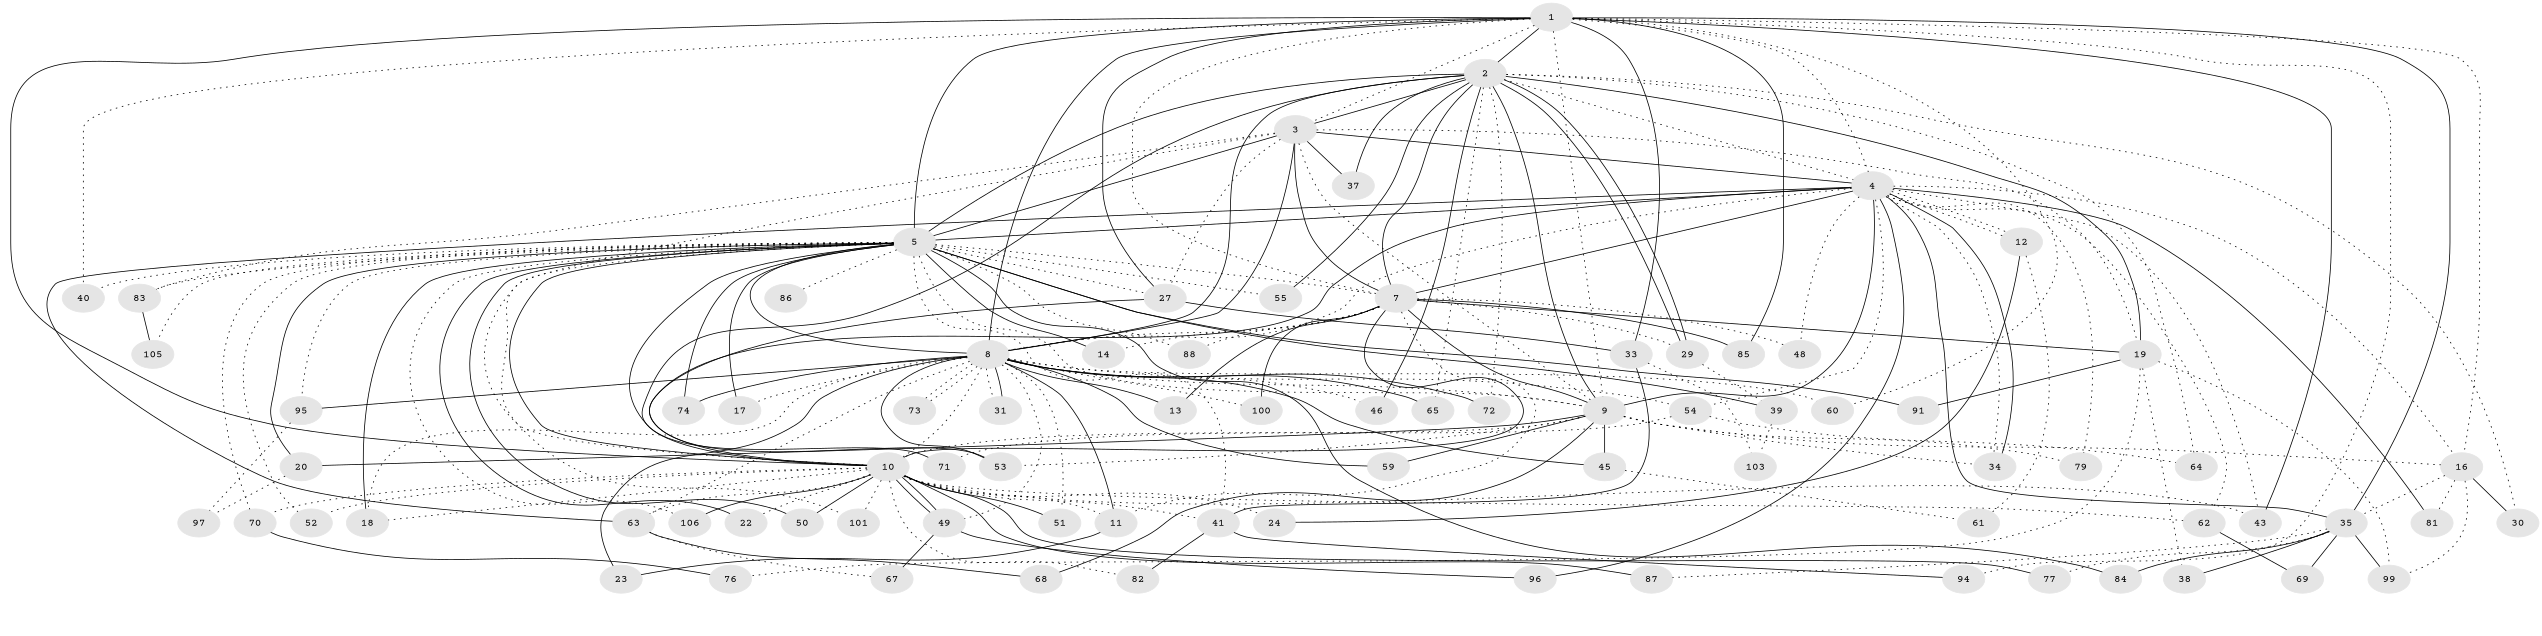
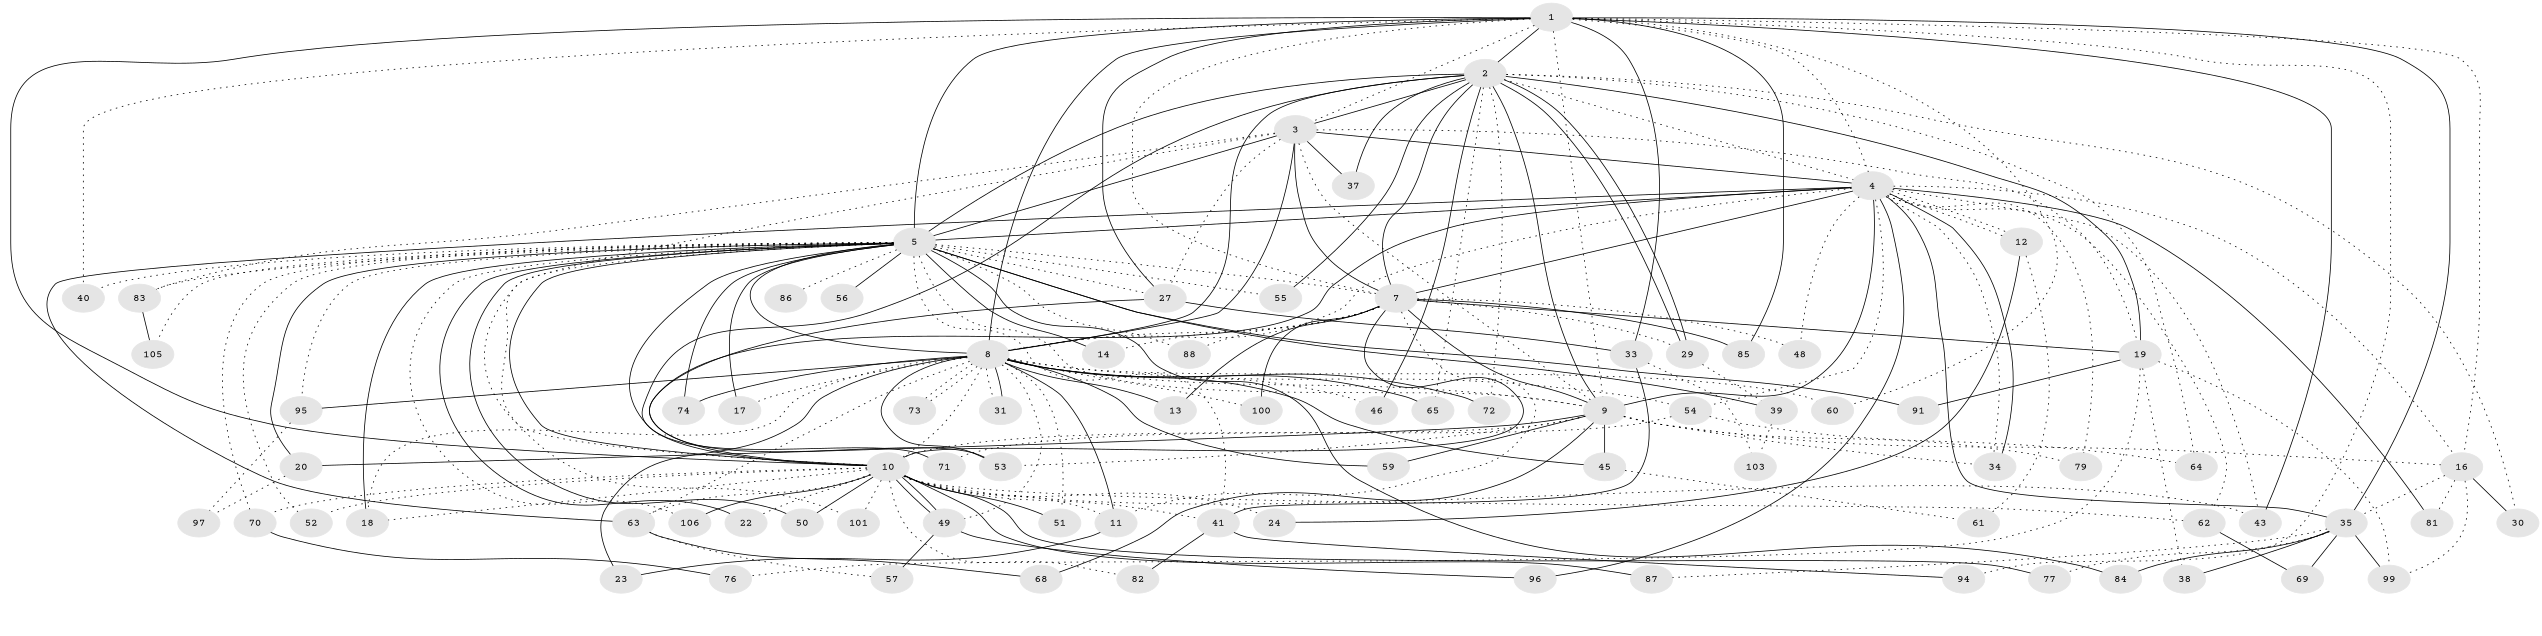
none -> (842, 298)
(892, 579) -> (892, 579)
